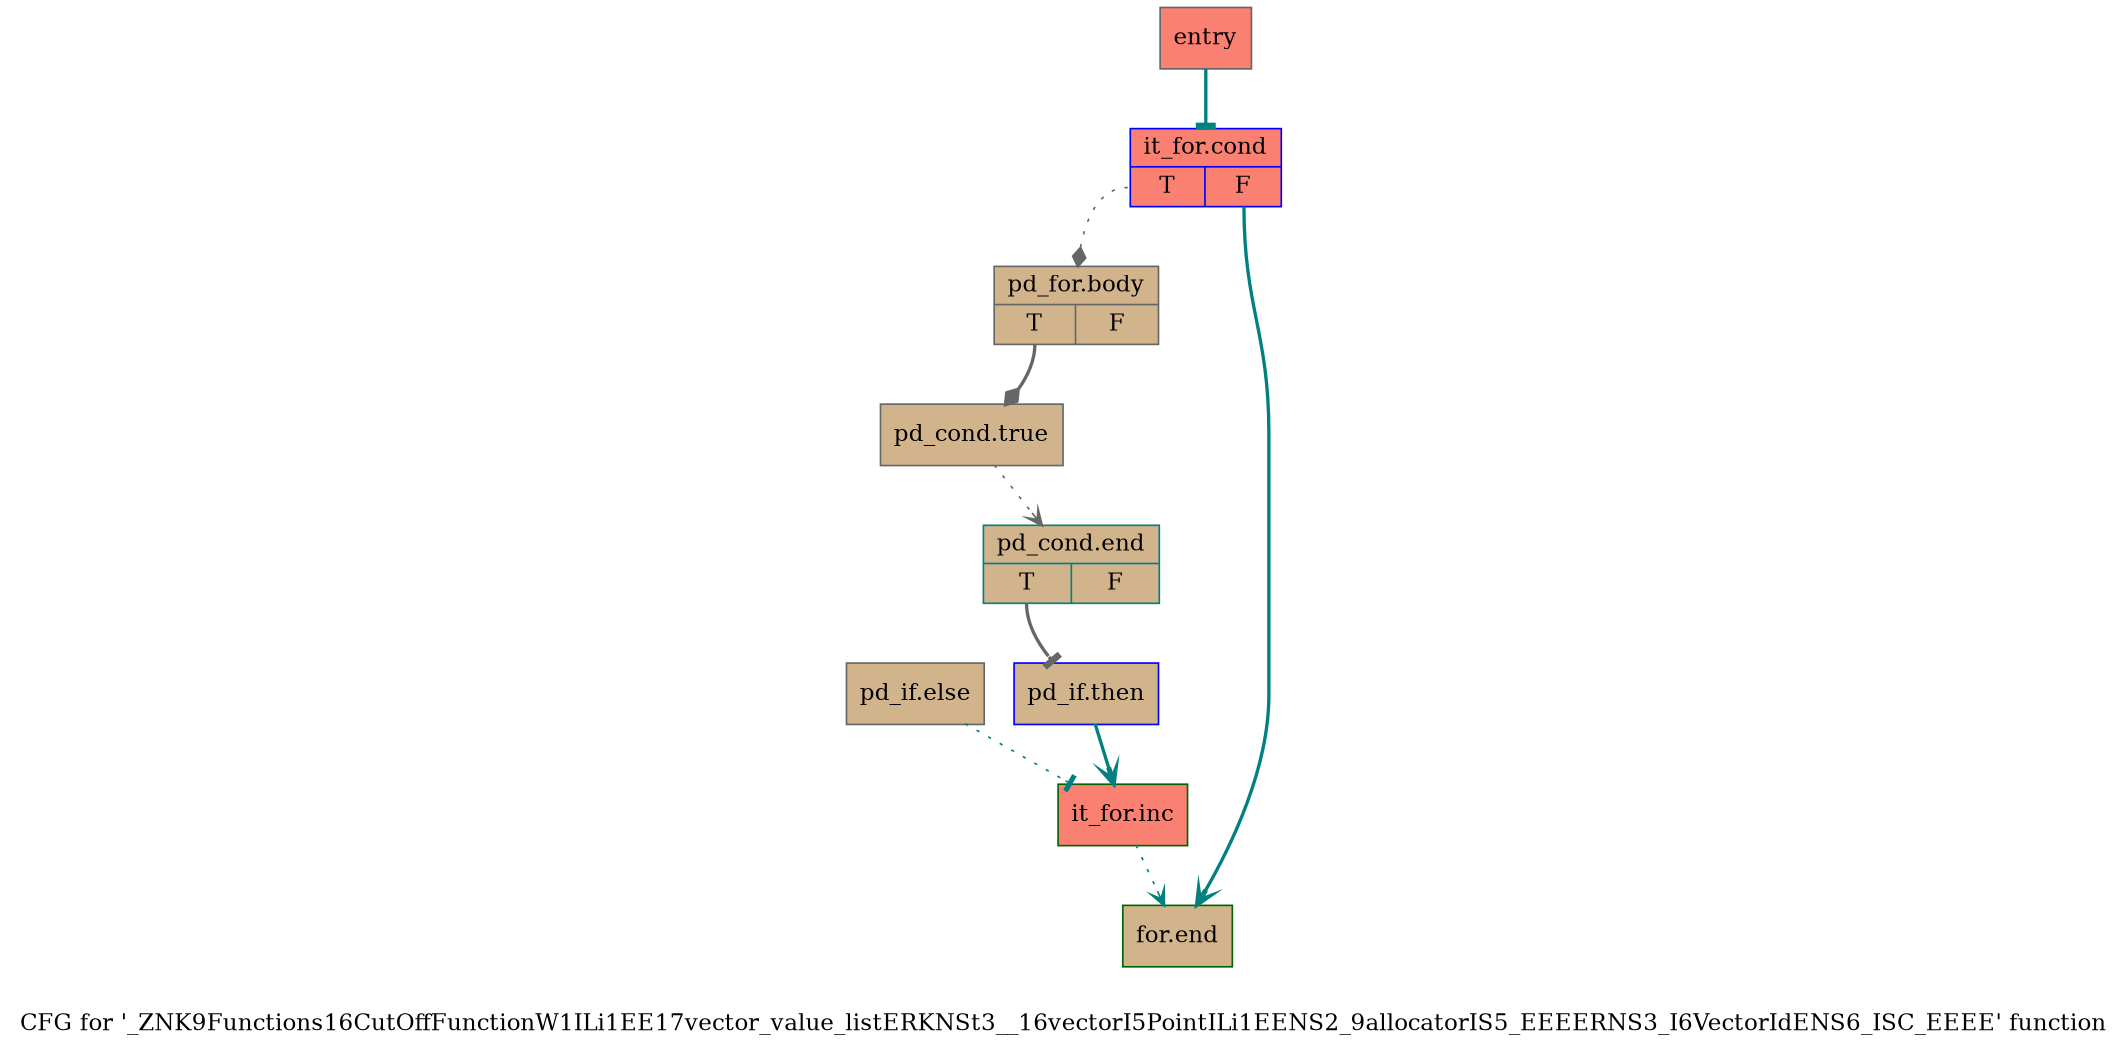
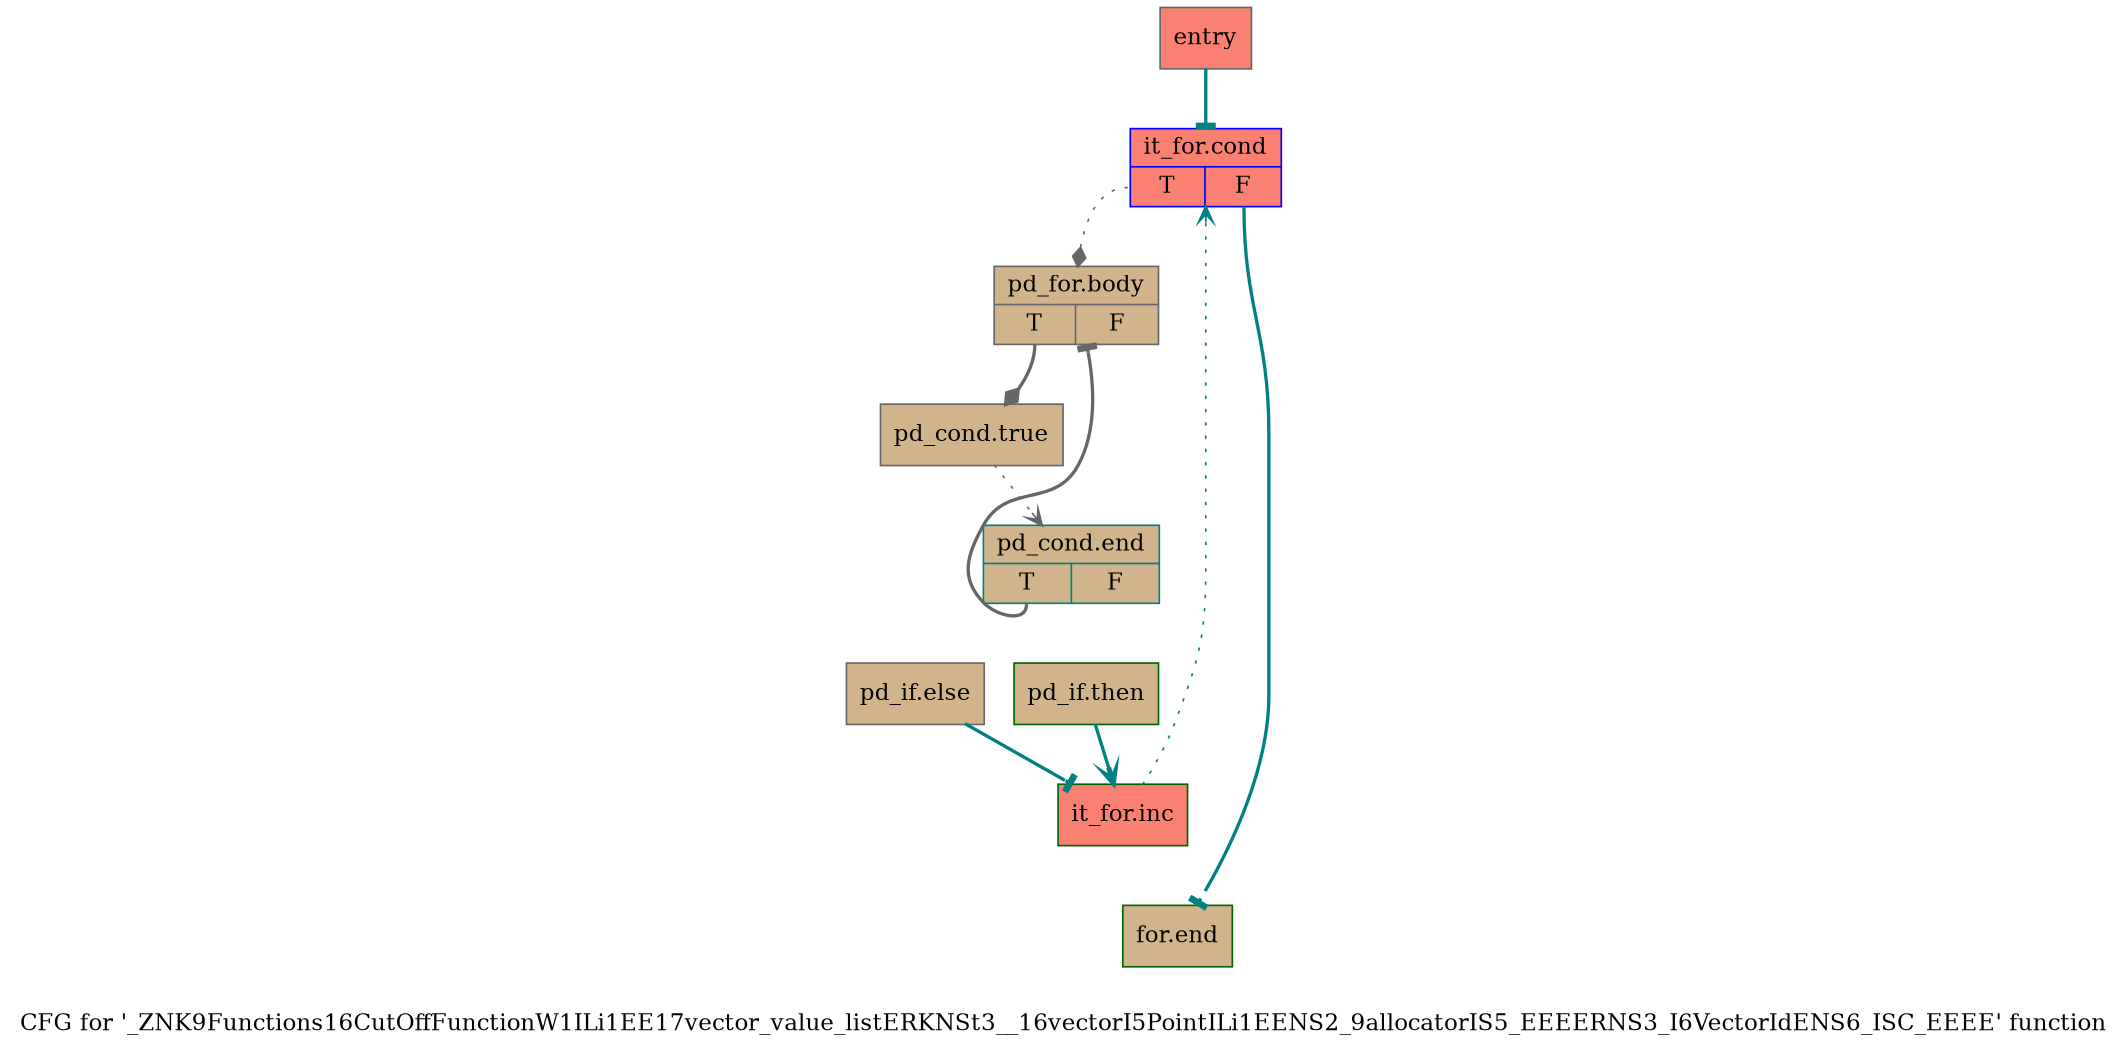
(1269, 554) -> (1269, 554)
(1033, 631) -> (1003, 505)
(1086, 694) -> (1086, 694)
(1015, 752) -> (1015, 752)
(1147, 868) -> (1206, 510)
